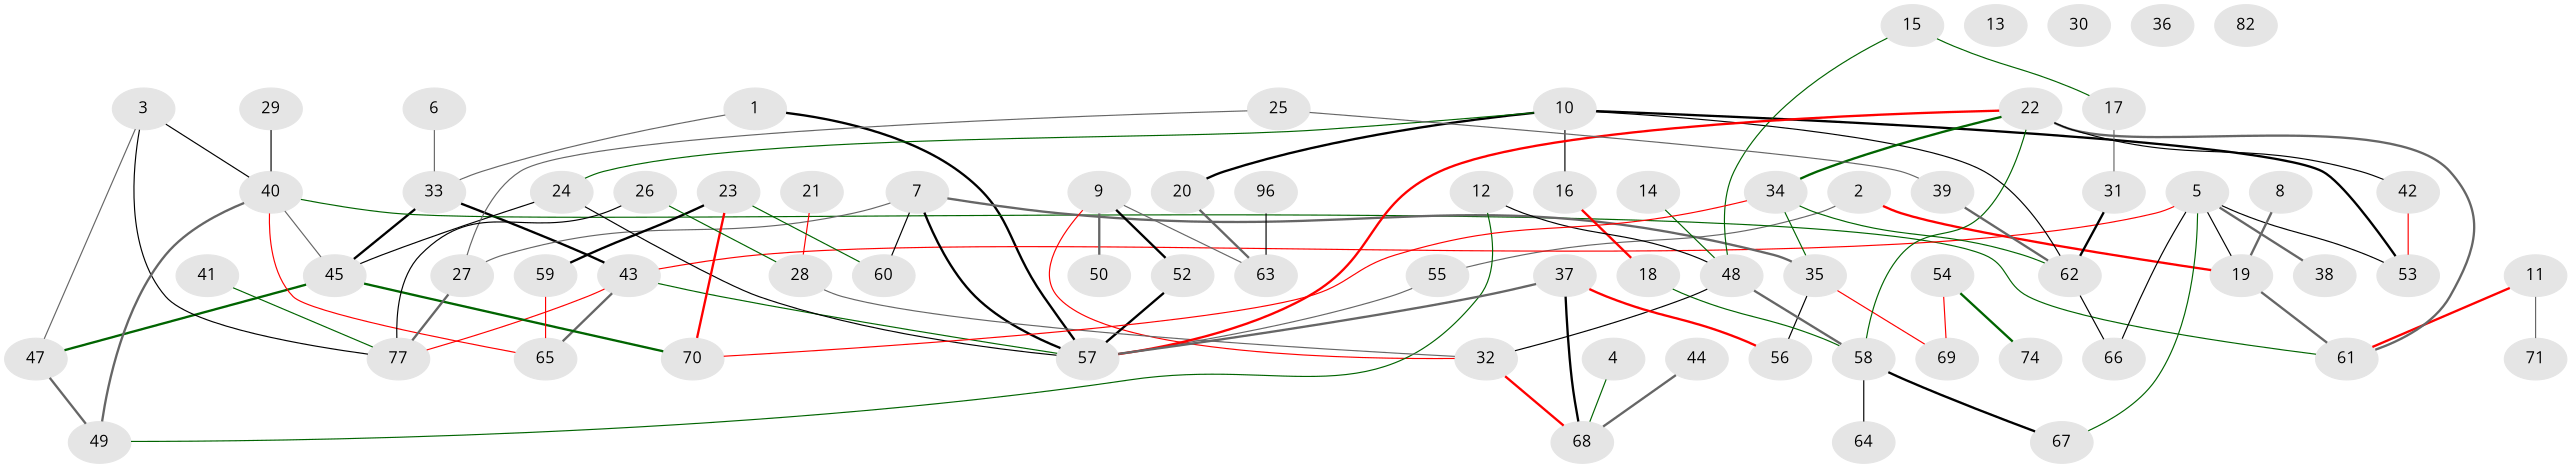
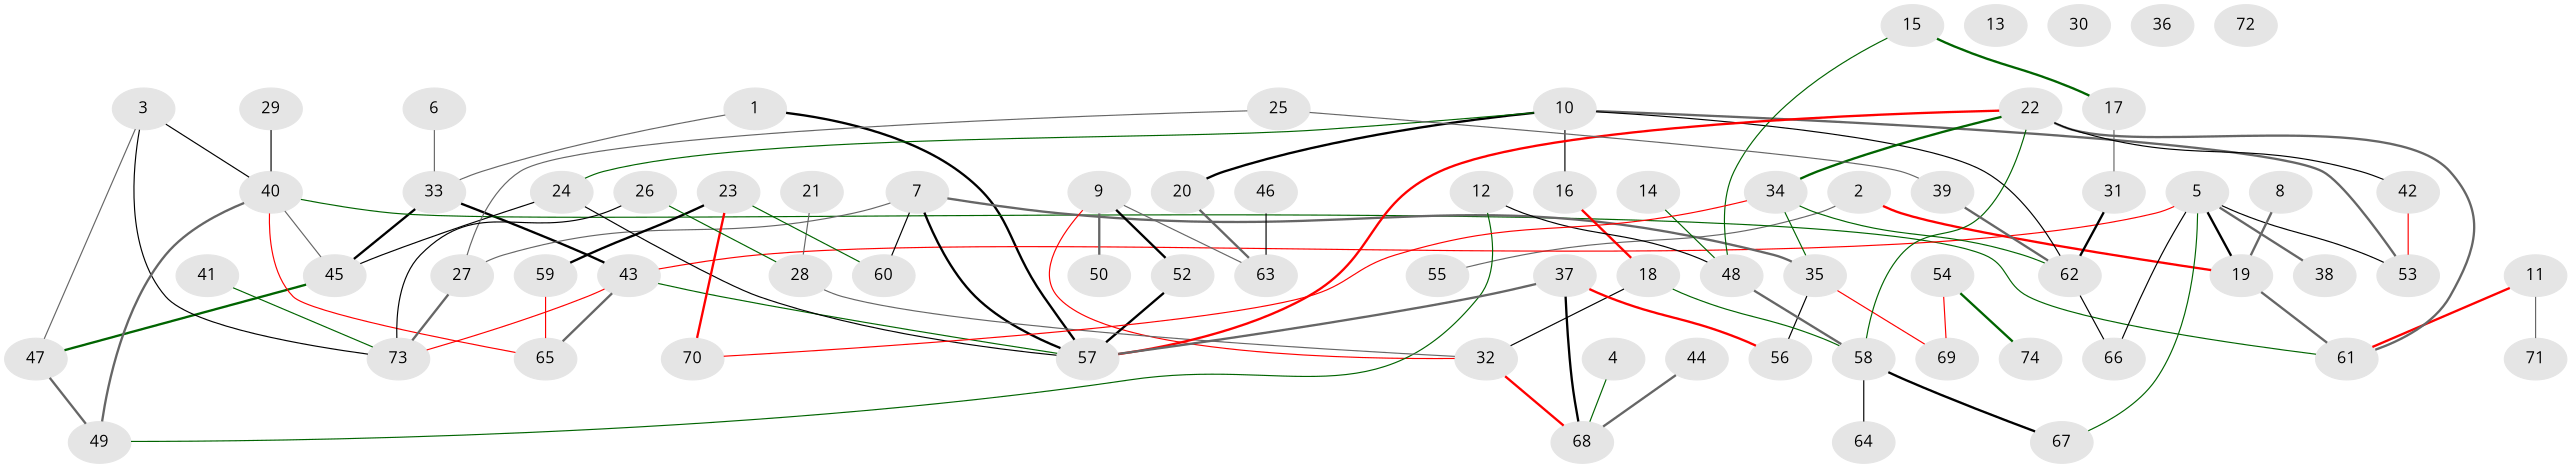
(2246, 25) -> (2246, 25)
(2013, 67) -> (2013, 67)
(2017, 133) -> (2017, 133)
(1266, 192) -> (1266, 192)
(2219, 234) -> (2219, 234)
(805, 242) -> (805, 242)
(506, 316) -> none
(1304, 319) -> none
(1612, 323) -> (1576, 313)
(398, 359) -> (398, 359)
